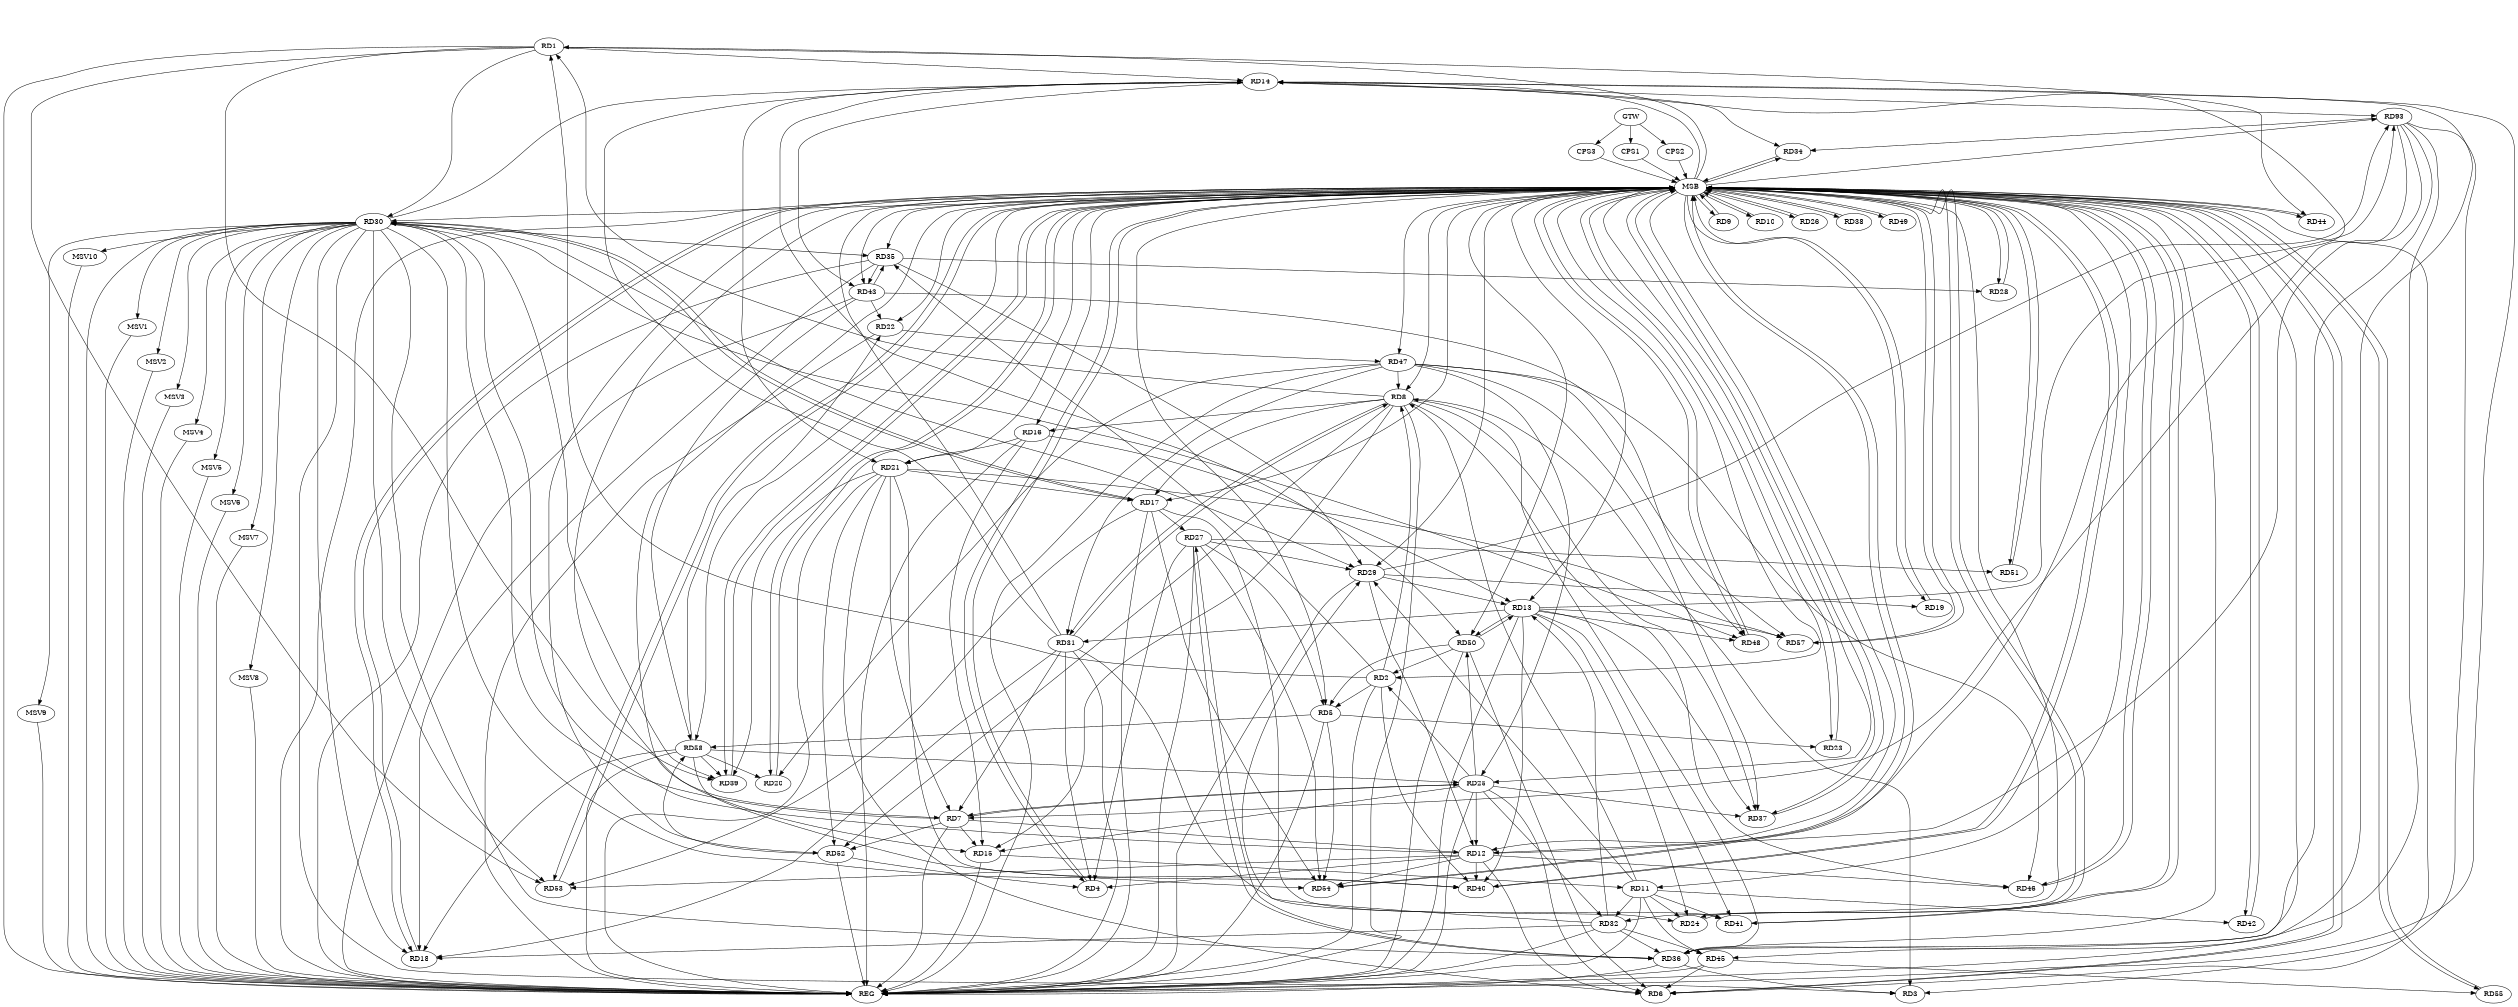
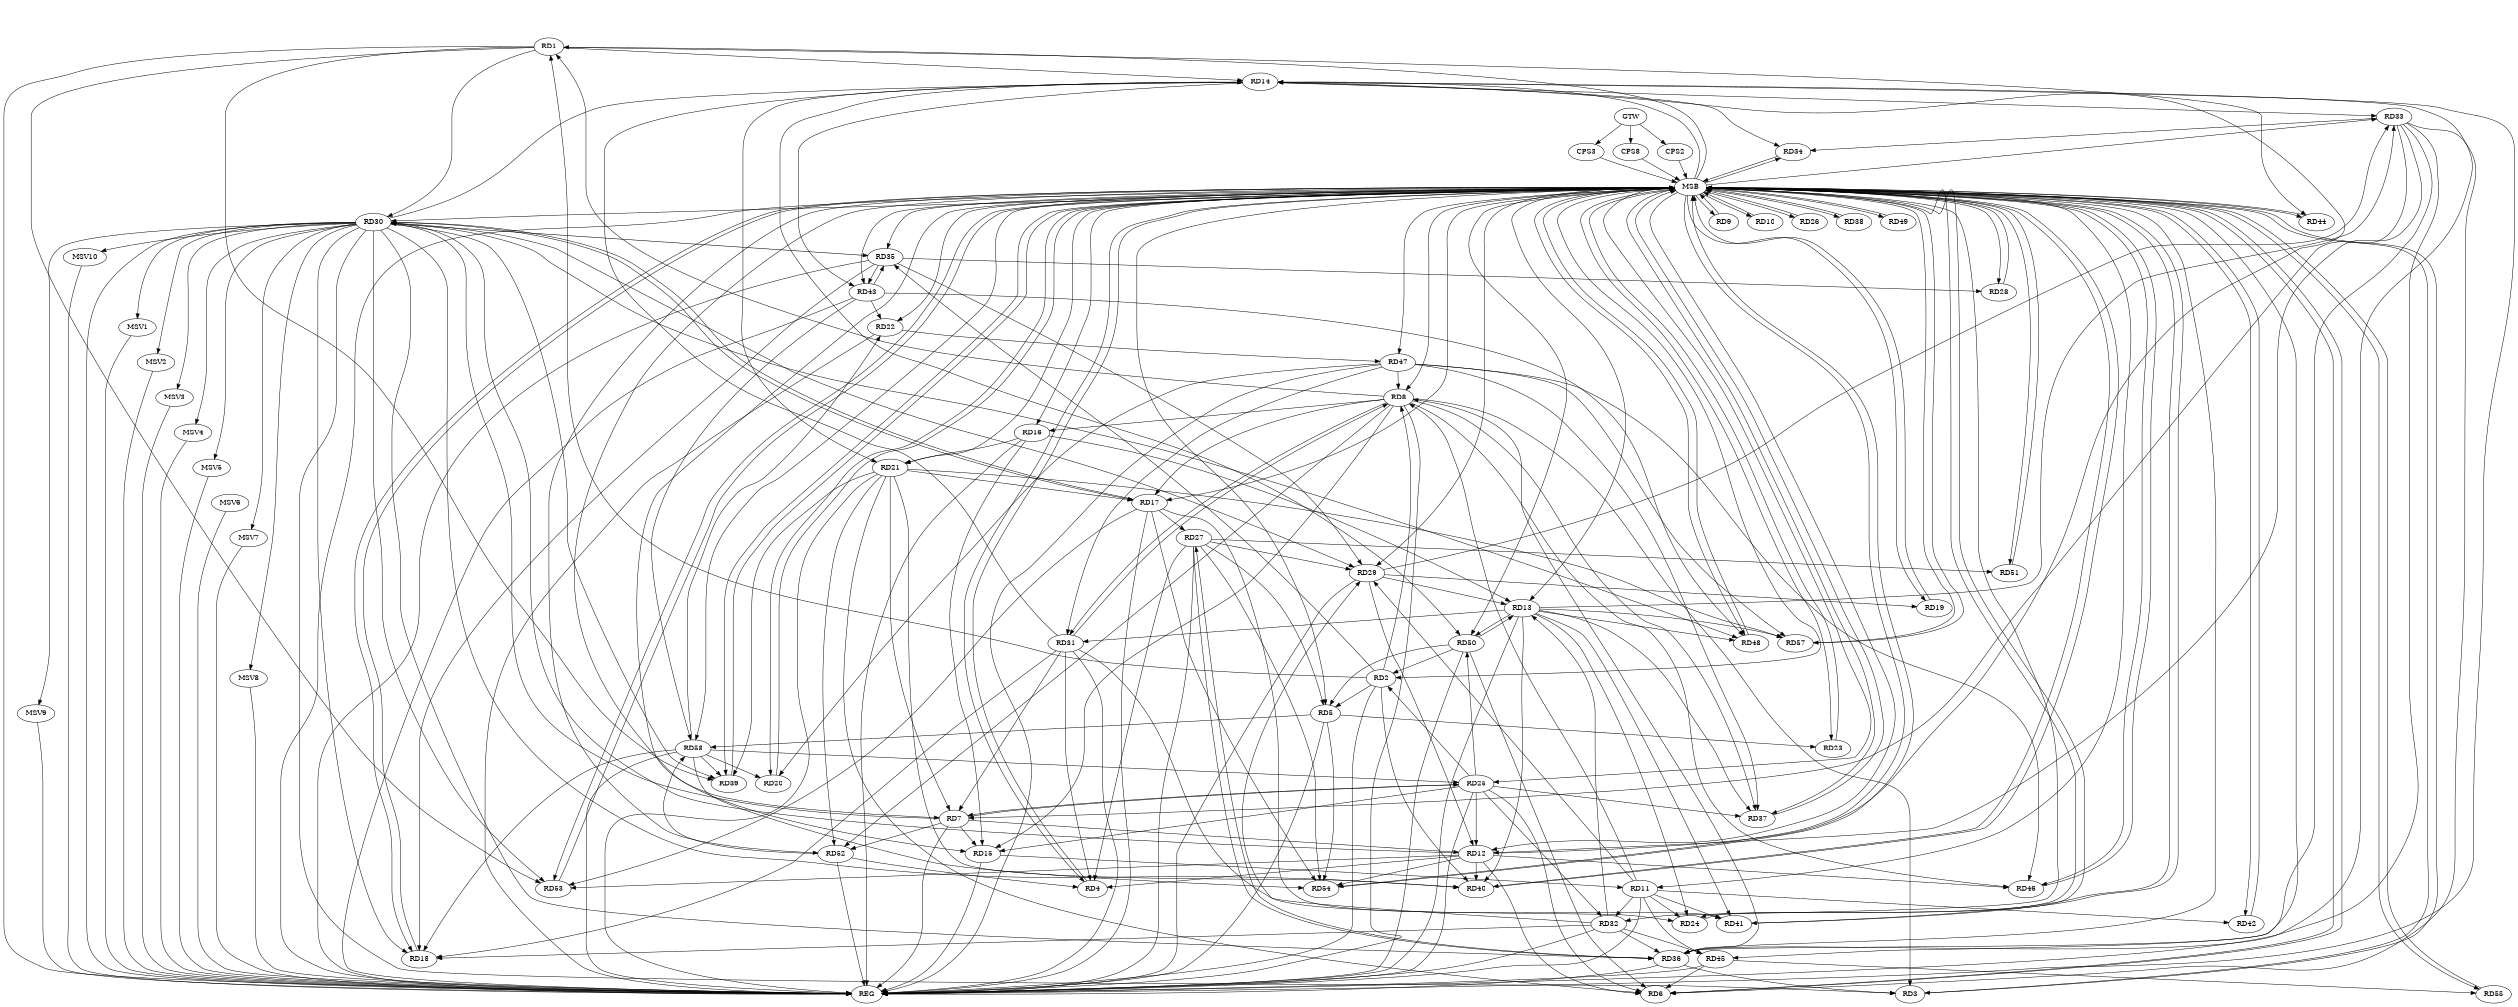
(2394, 117) -> (2394, 117)
(1631, 152) -> (1631, 152)
(861, 220) -> (2437, 485)
(244, 321) -> none
(1569, 549) -> none
